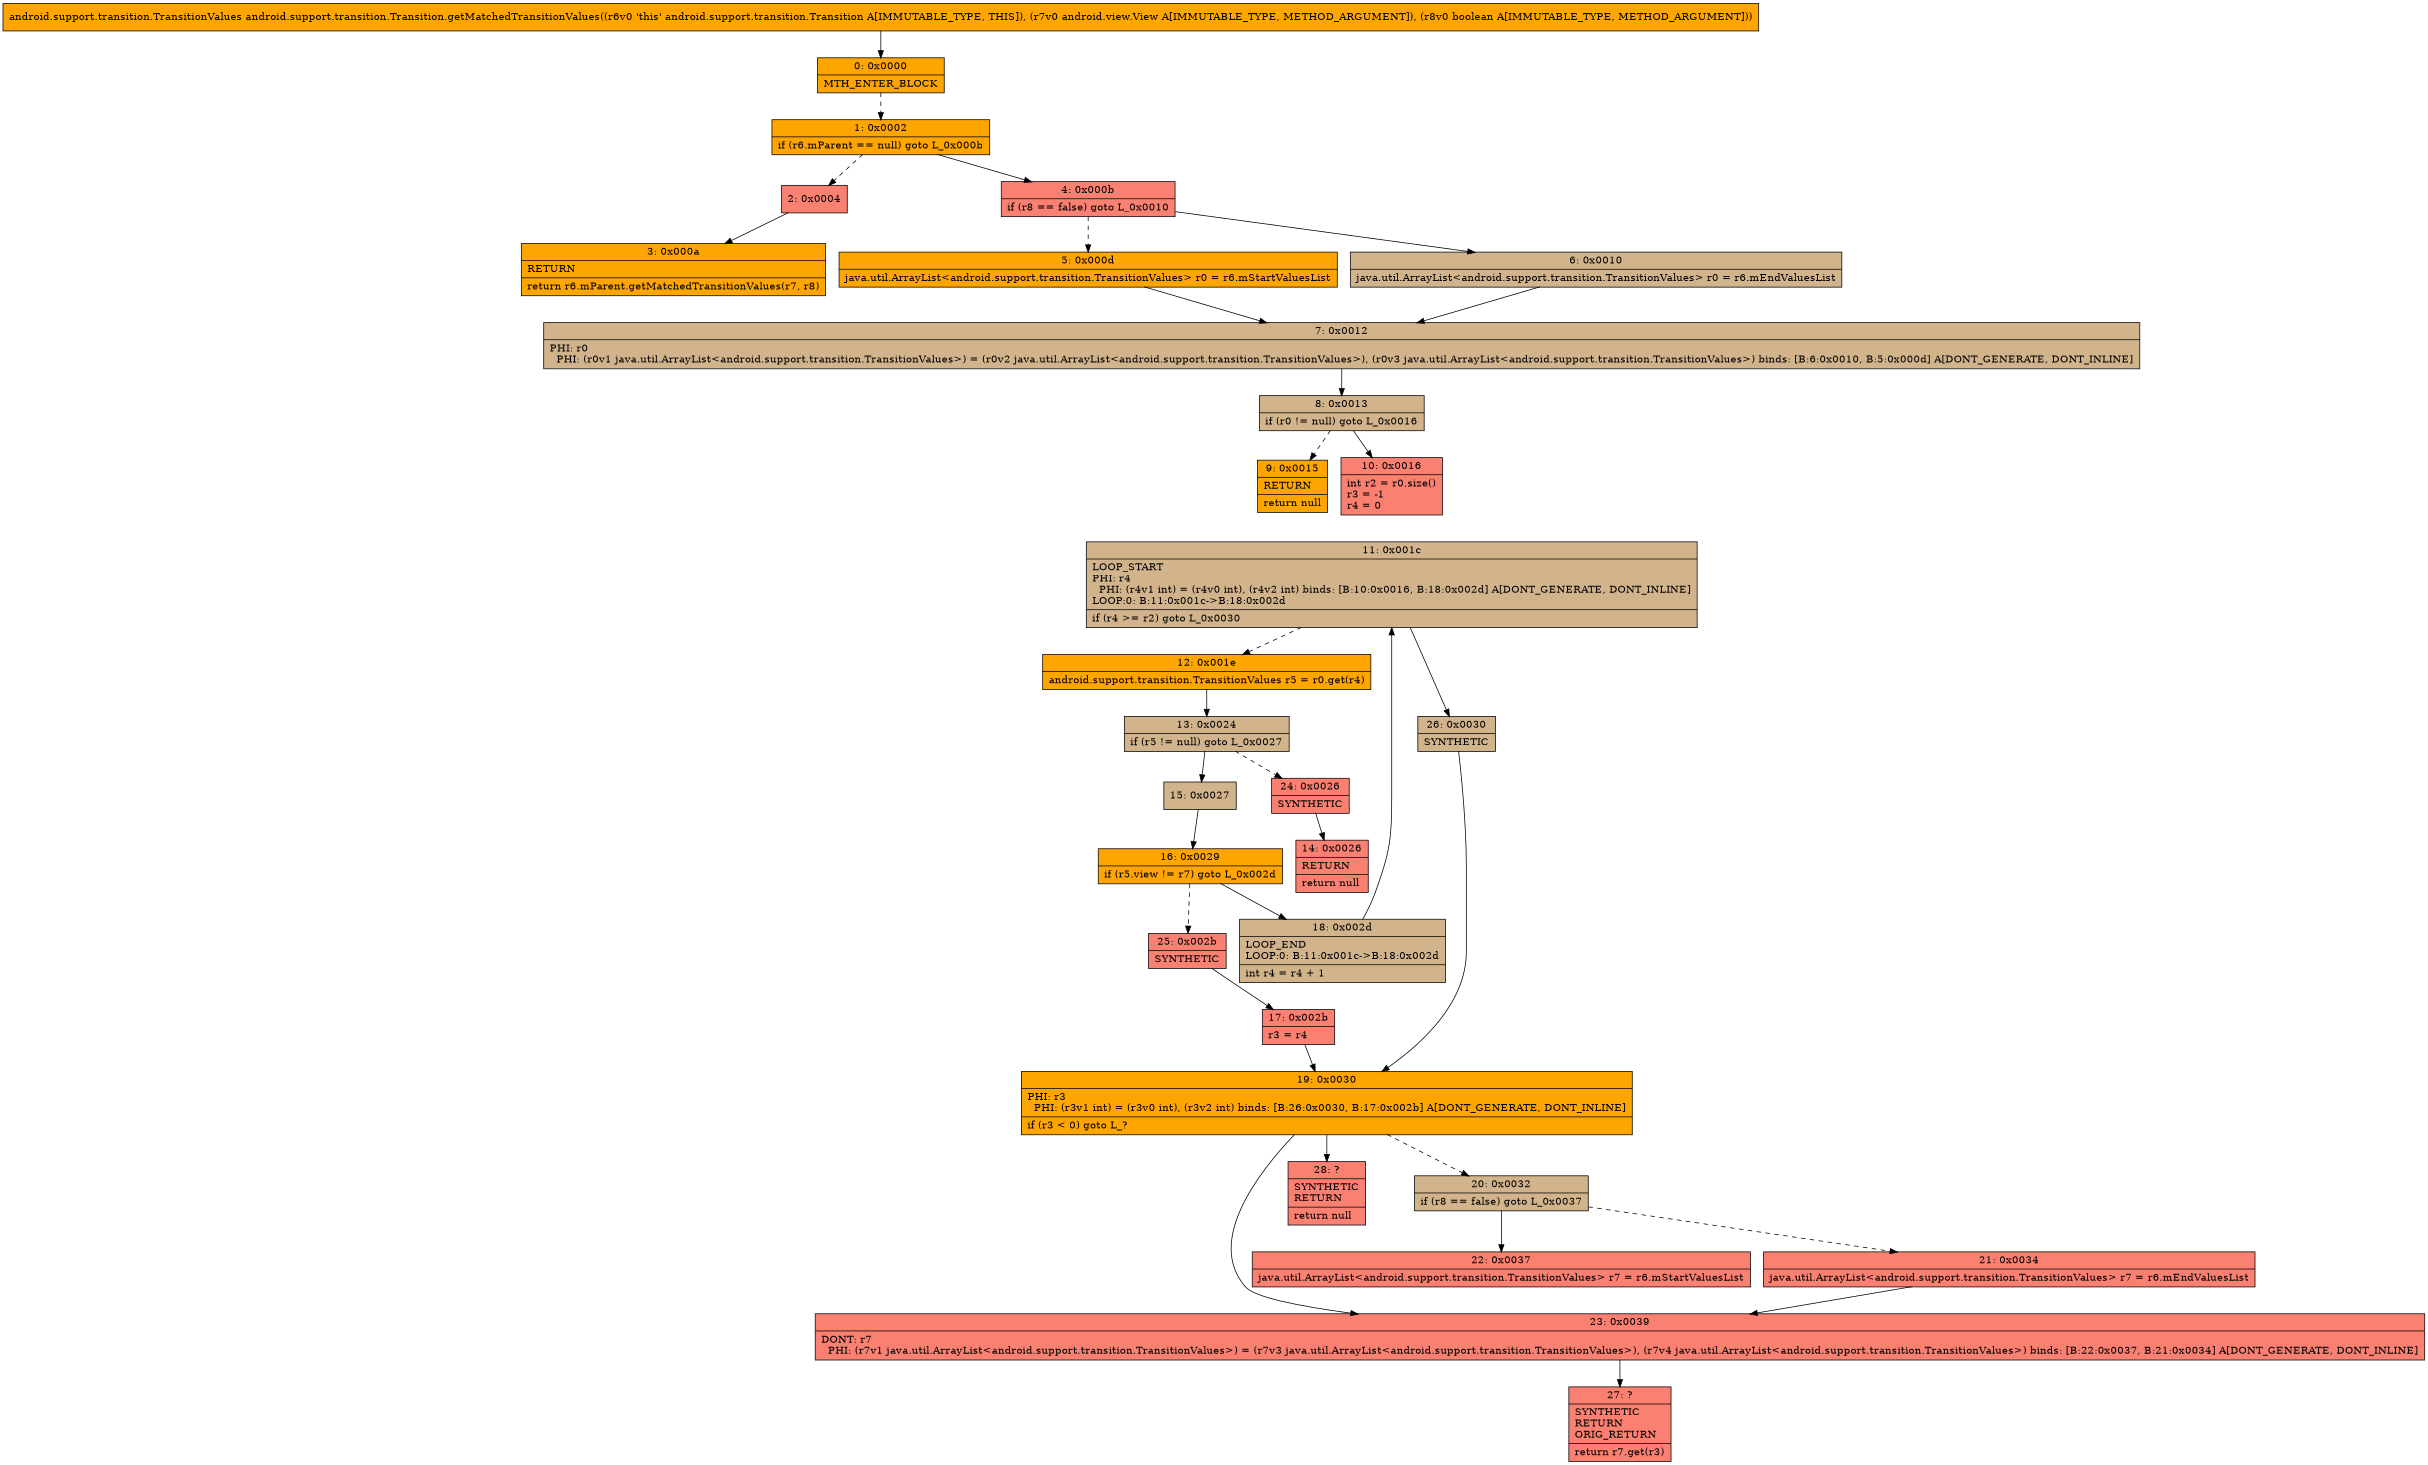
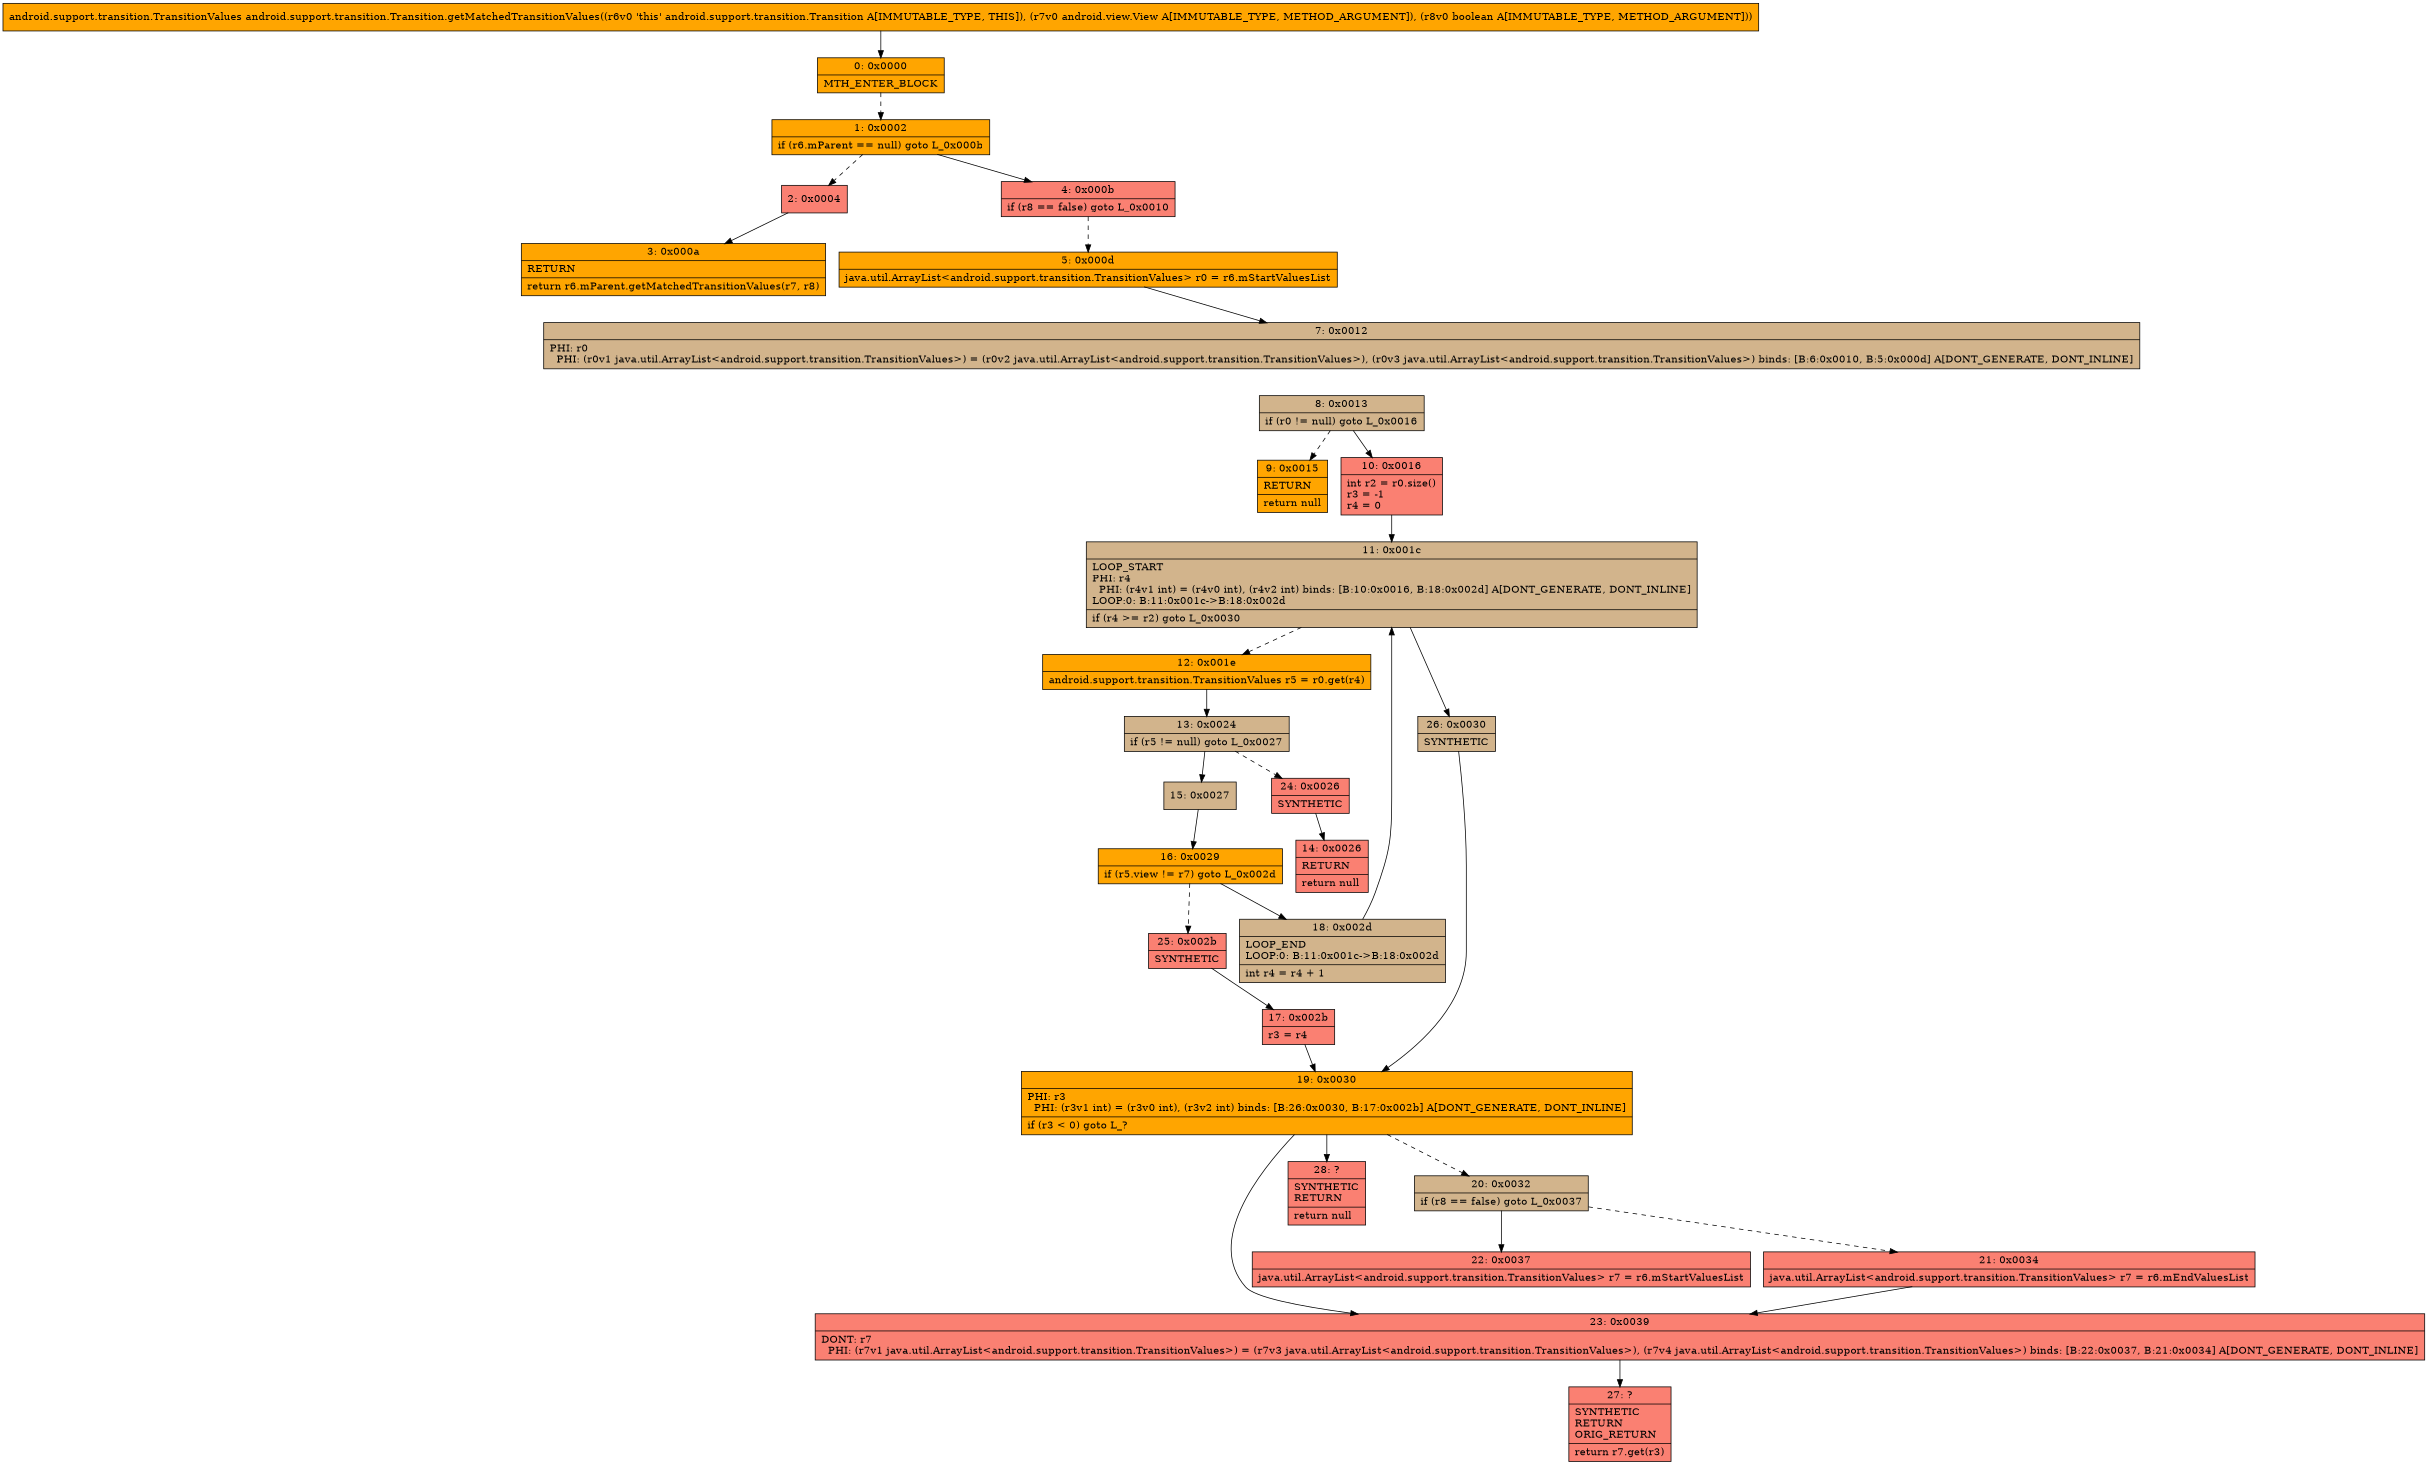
(1596, 270) -> none
(1342, 379) -> none
none -> (1392, 525)
